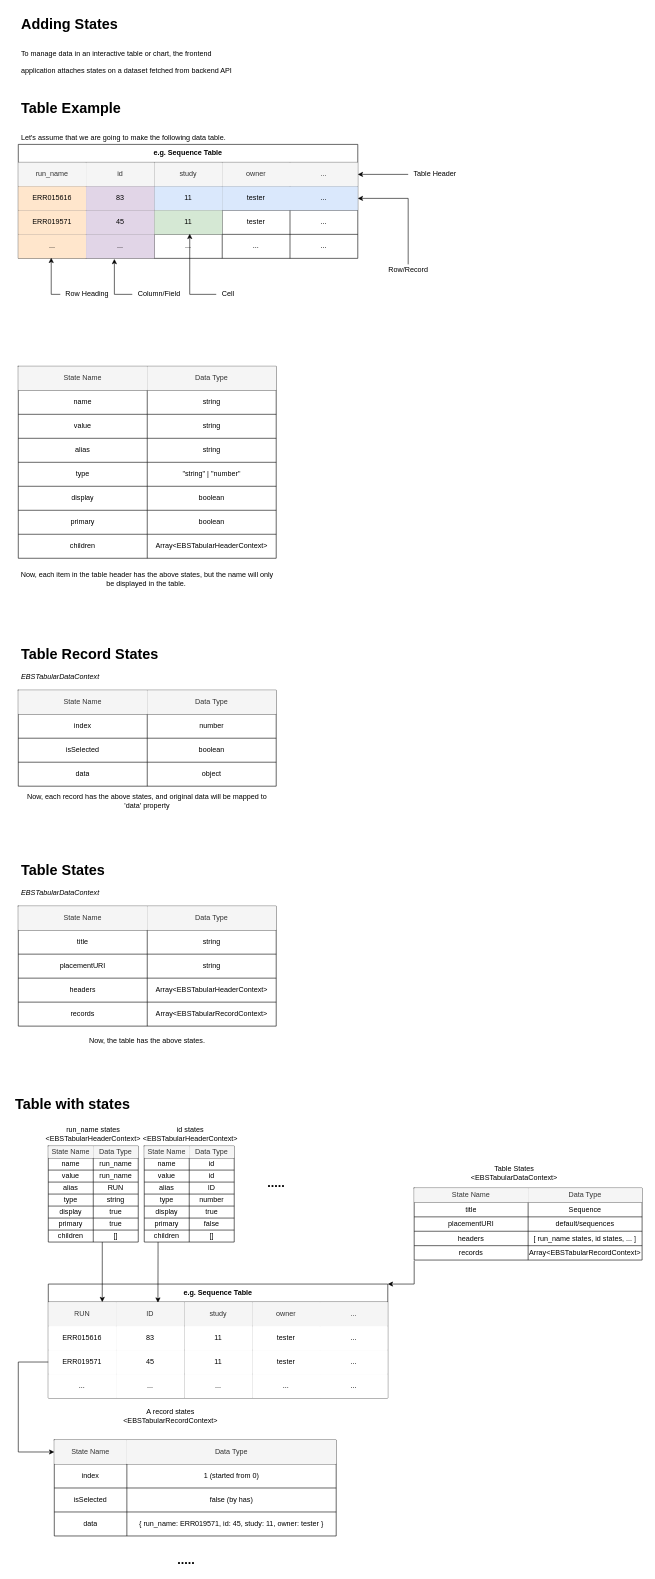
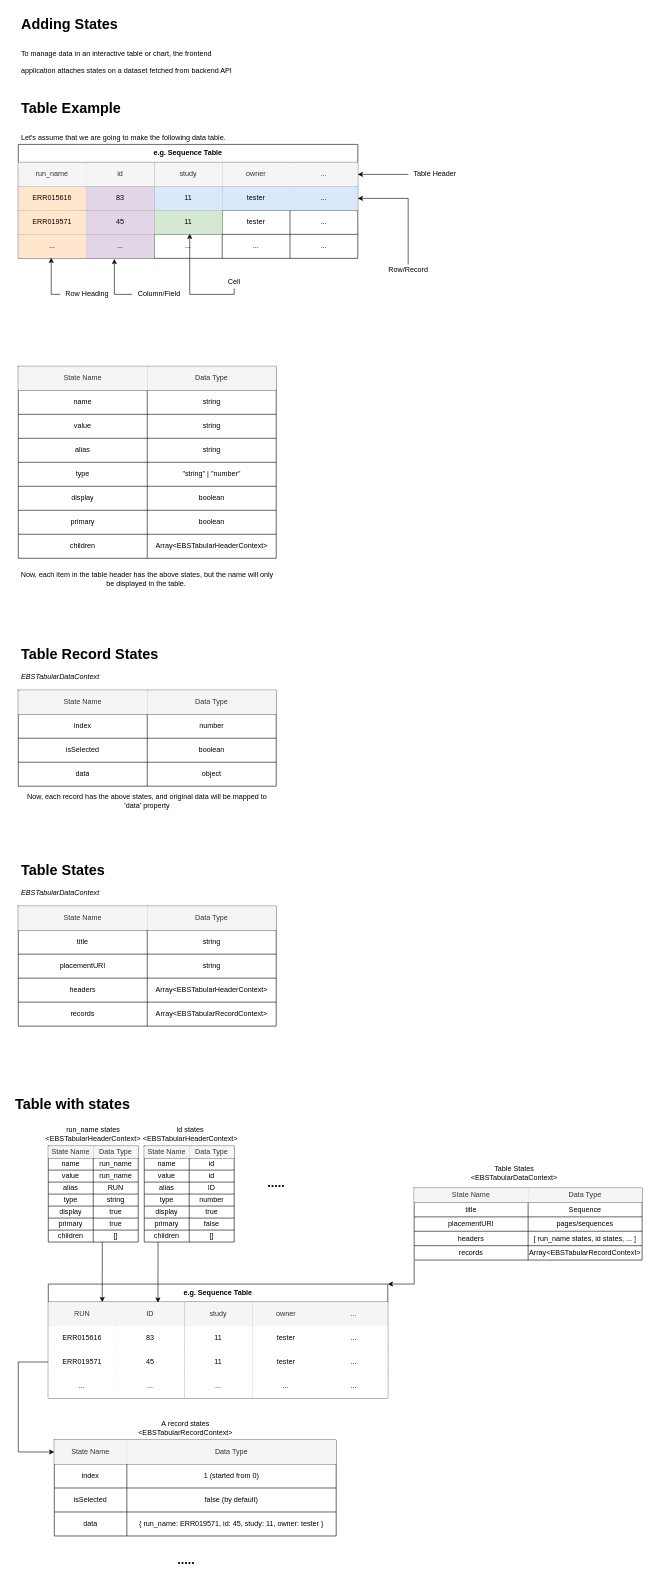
(228, 294) -> (234, 282)
(147, 1041) -> none
(585, 1224) -> (585, 1224)
(171, 1416) -> (186, 1428)
(232, 1500) -> (232, 1500)
